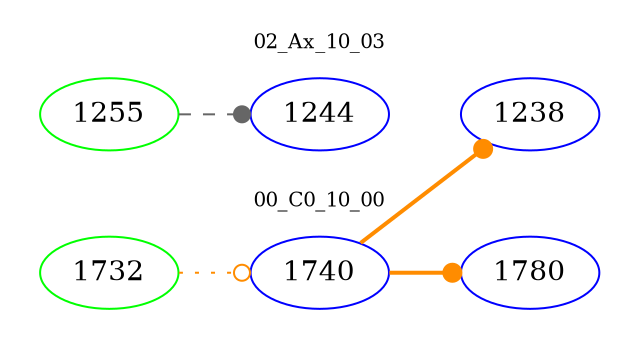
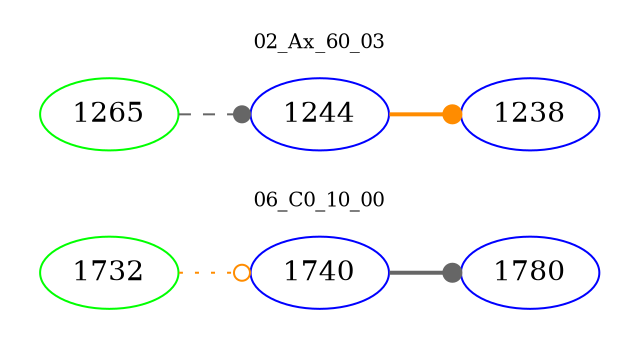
(320, 43) -> (320, 43)
(109, 114) -> (109, 114)
(418, 199) -> (417, 114)
(320, 202) -> (320, 202)
(417, 273) -> (417, 273)
